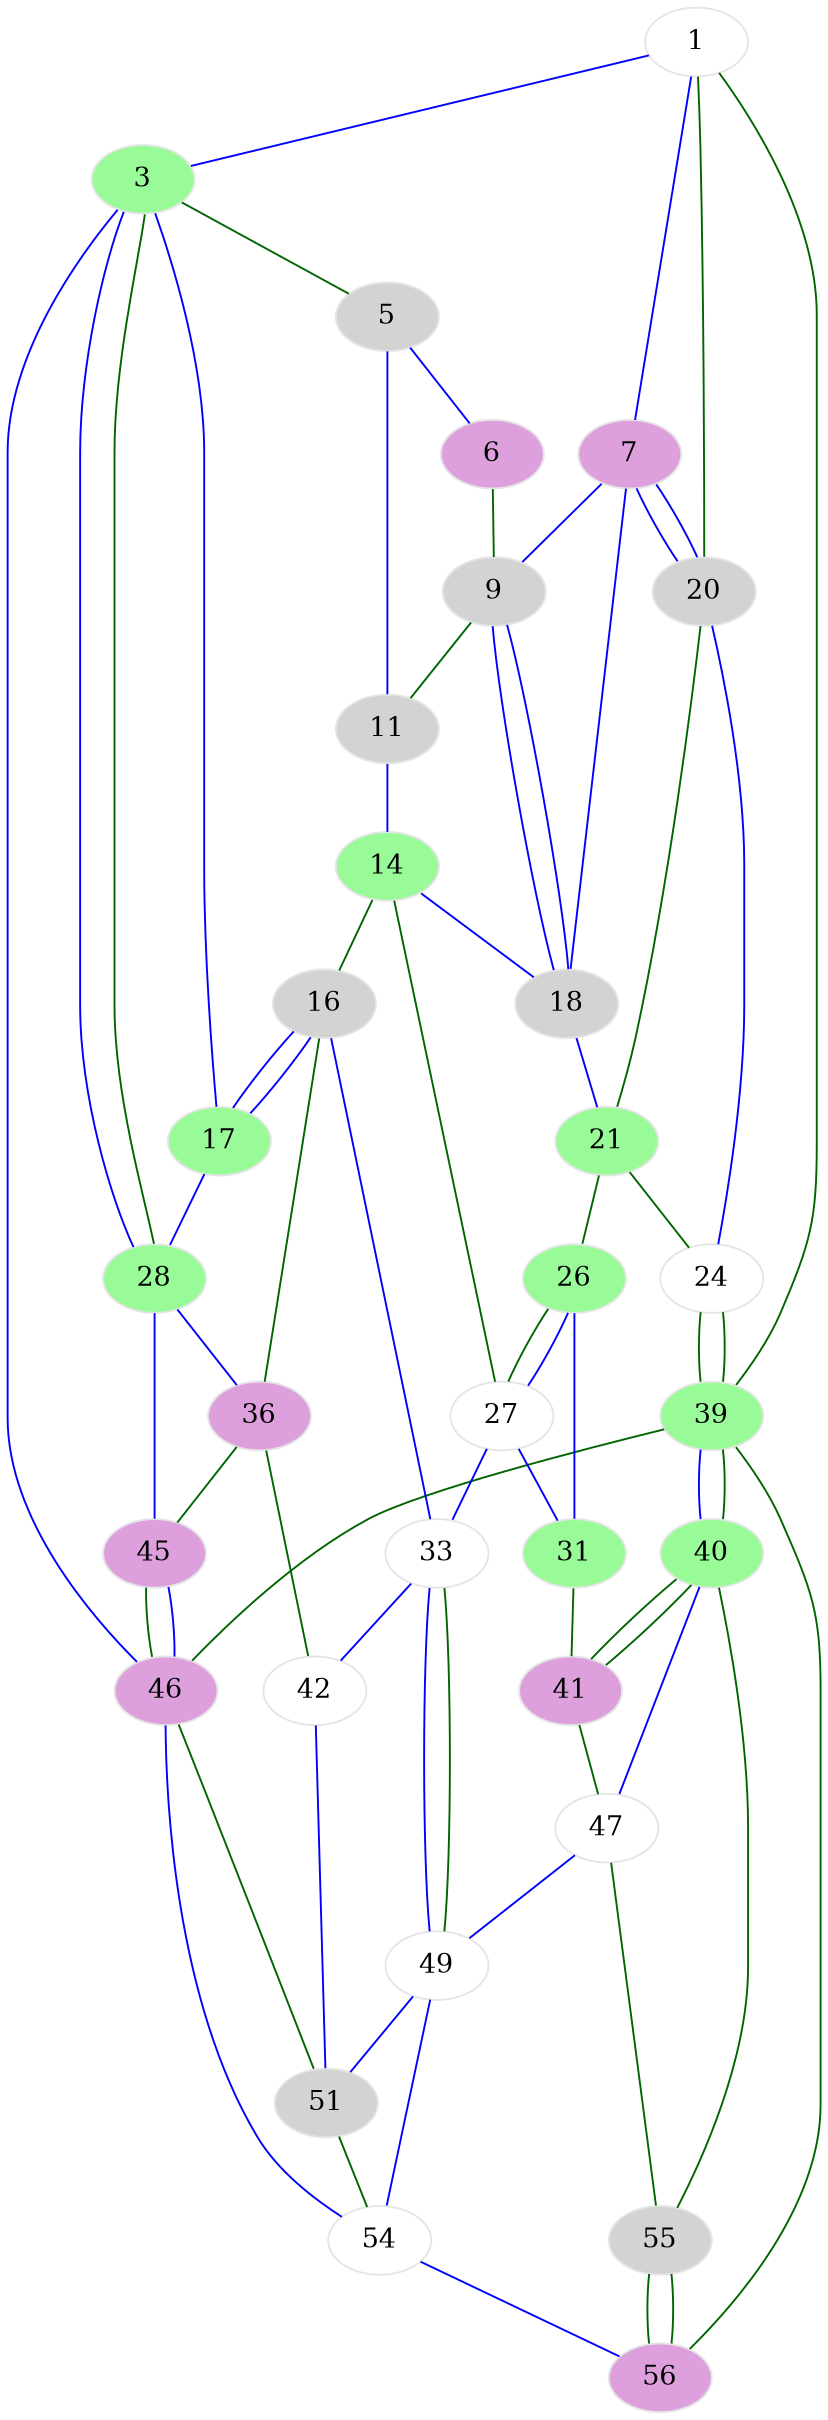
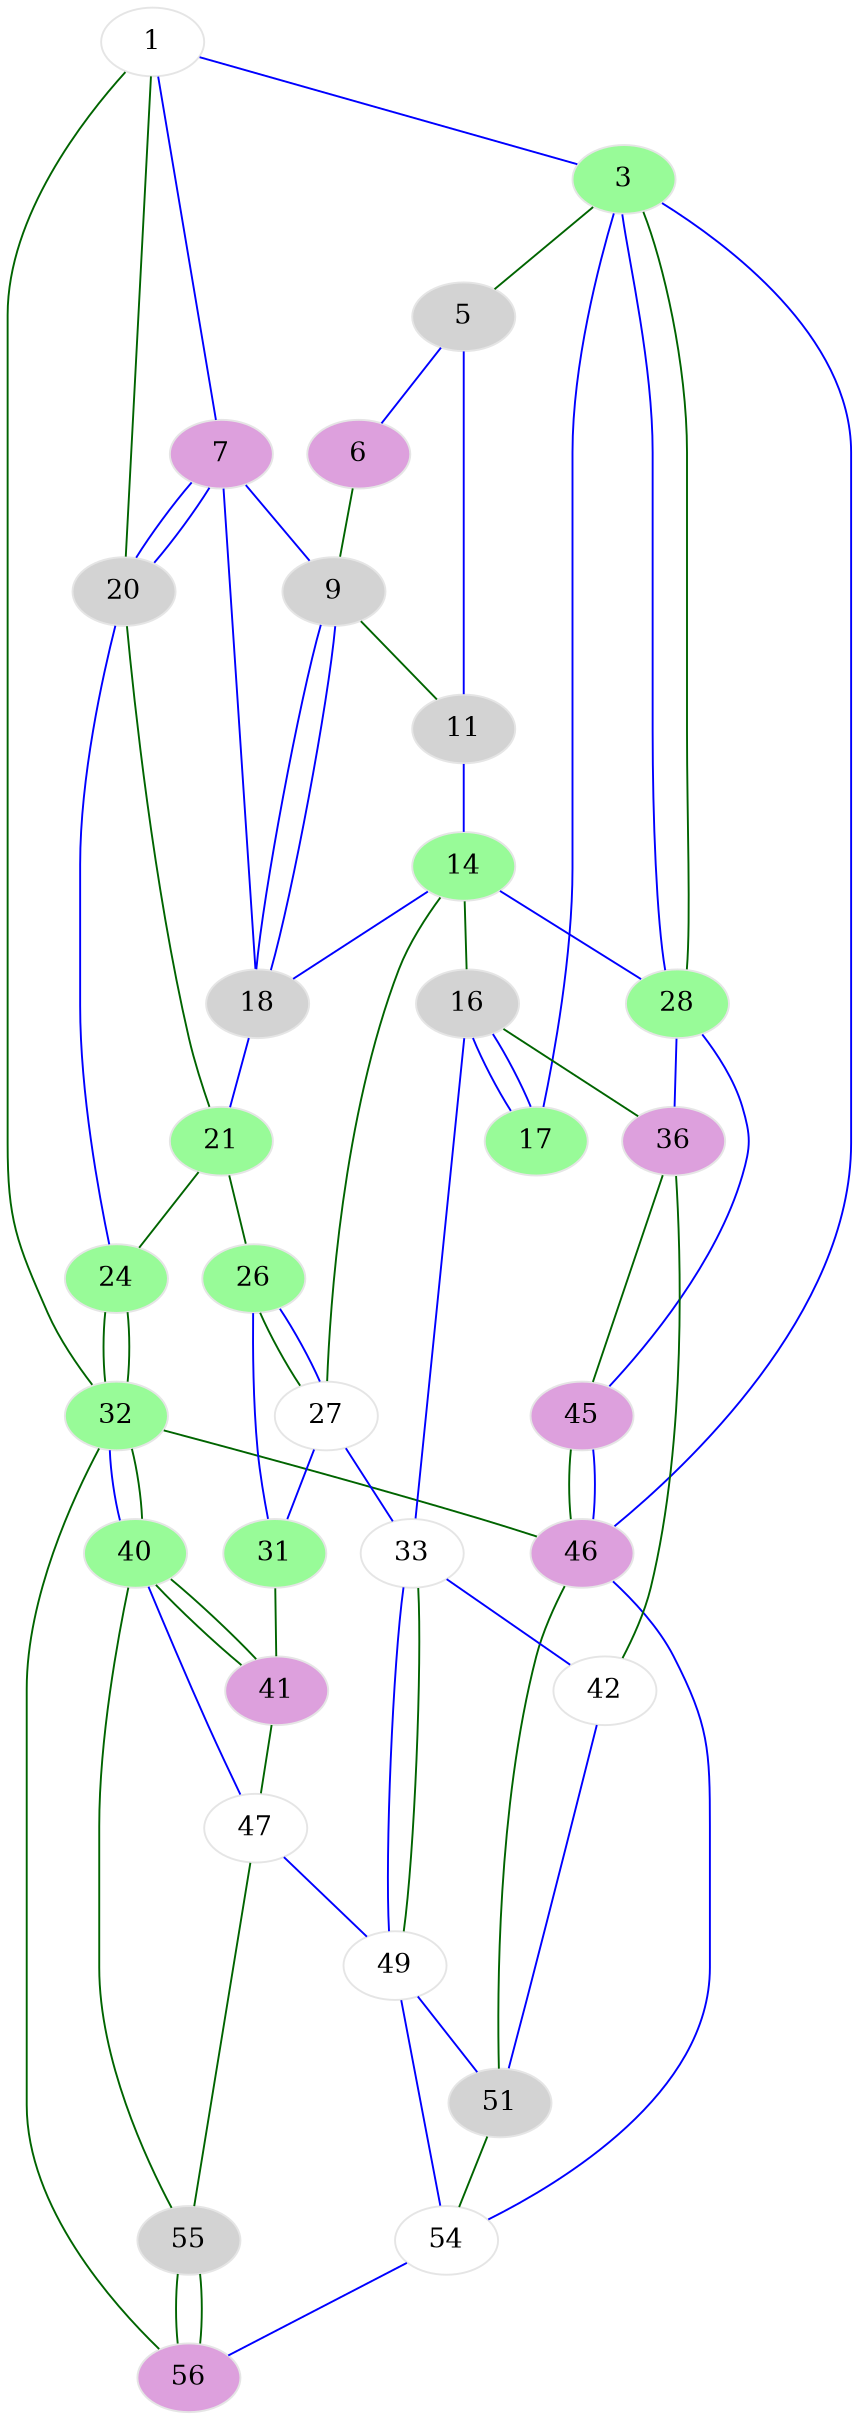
(187, 1210) -> (581, 942)
(712, 1279) -> (116, 1279)
(712, 1416) -> (116, 1416)
